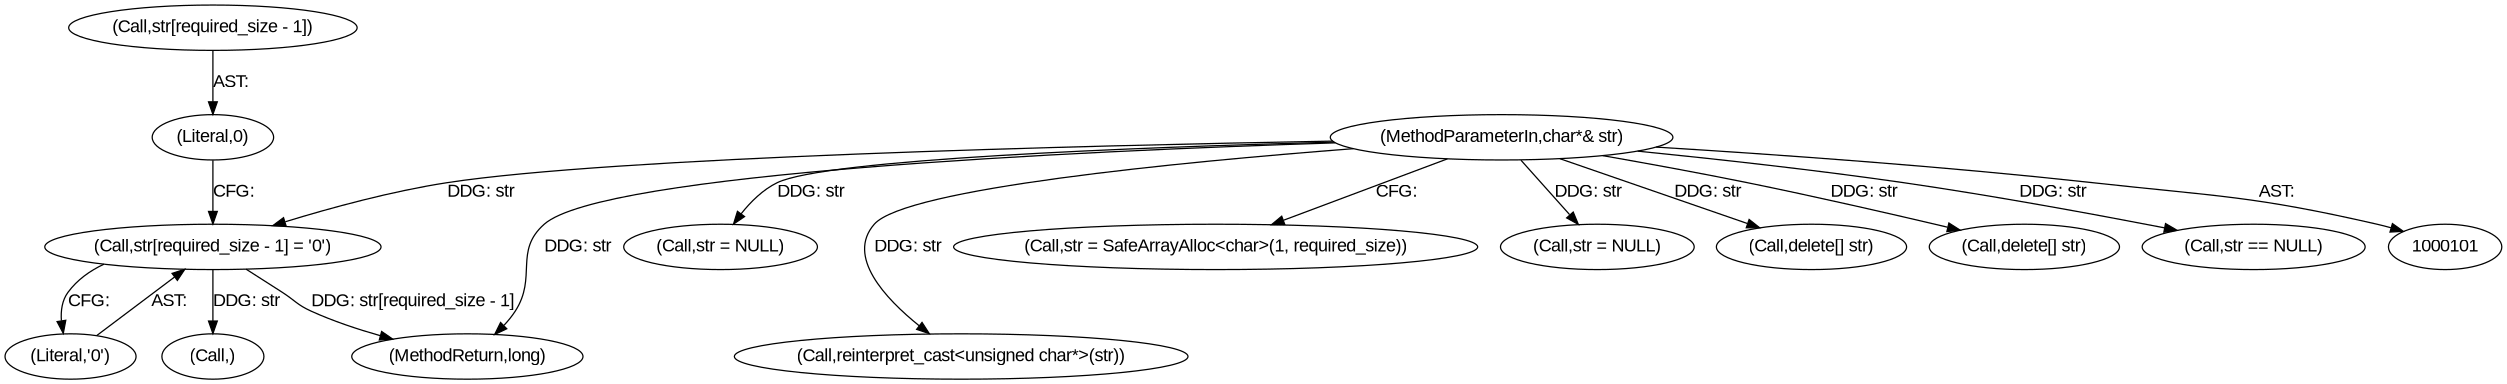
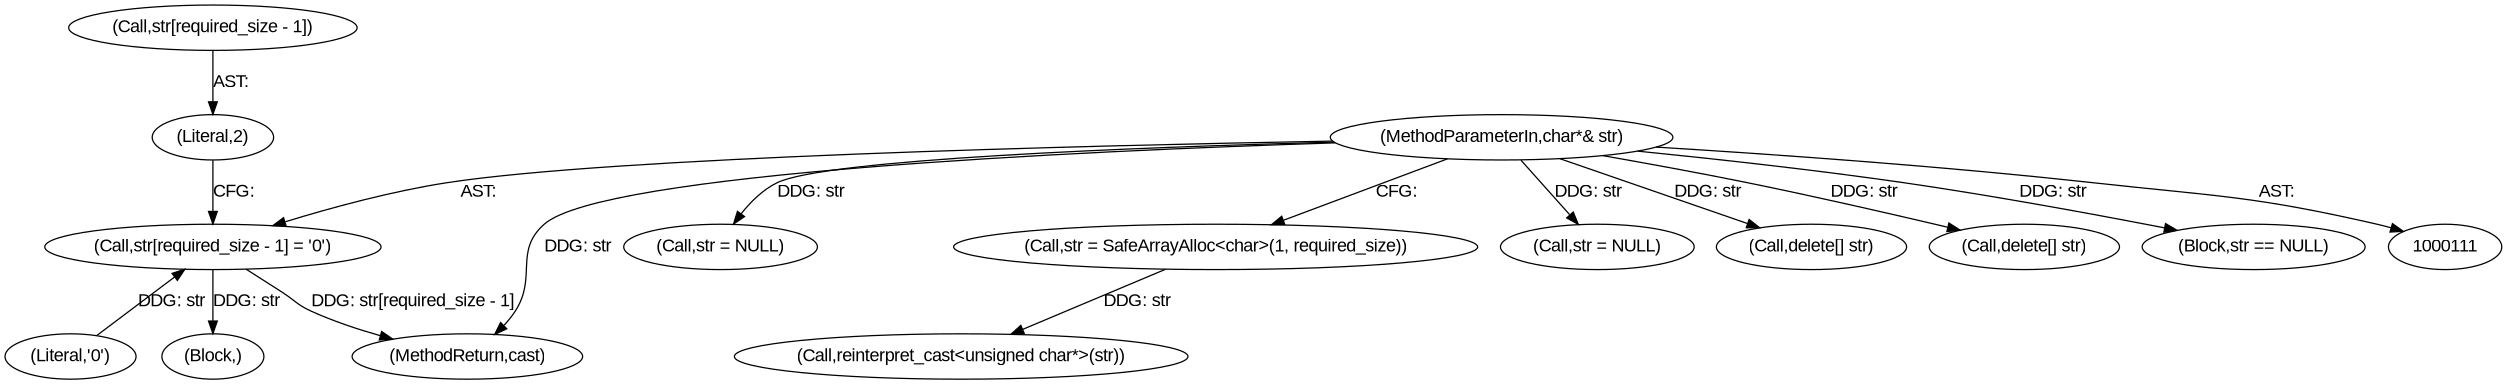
(213, 137) -> (213, 137)
(1049, 180) -> (1094, 299)
(481, 192) -> (481, 192)
(2254, 247) -> (2254, 247)
(2445, 247) -> (2445, 247)
(73, 286) -> none
(172, 302) -> (172, 302)
(213, 357) -> (213, 357)
(467, 357) -> (467, 357)
